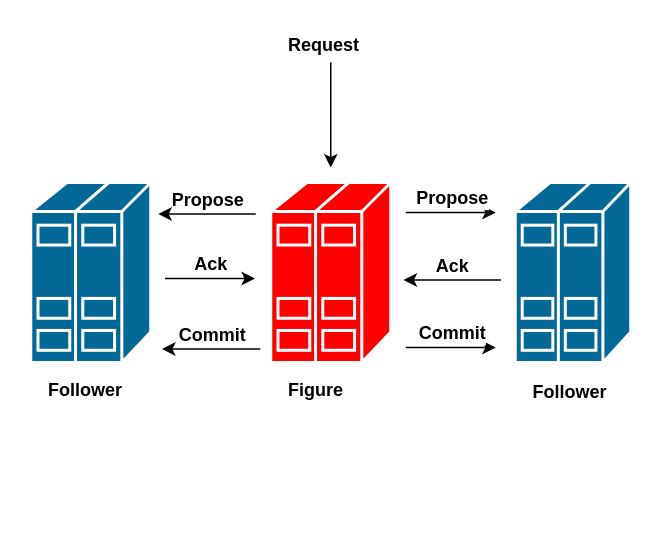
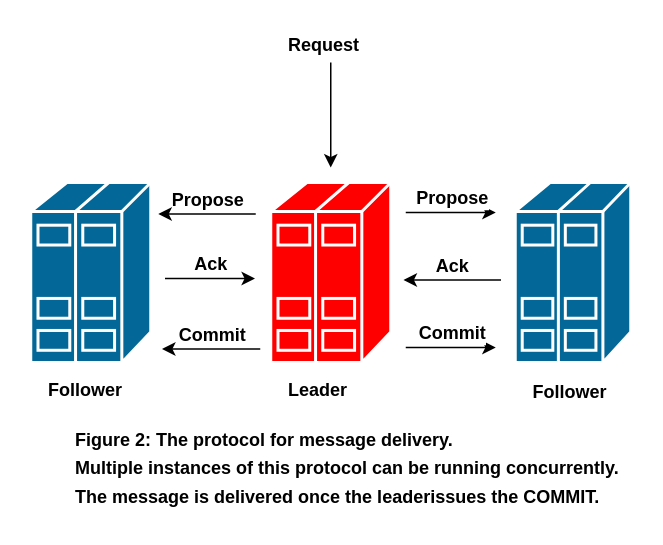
(317, 391) -> (319, 391)
none -> (338, 475)
